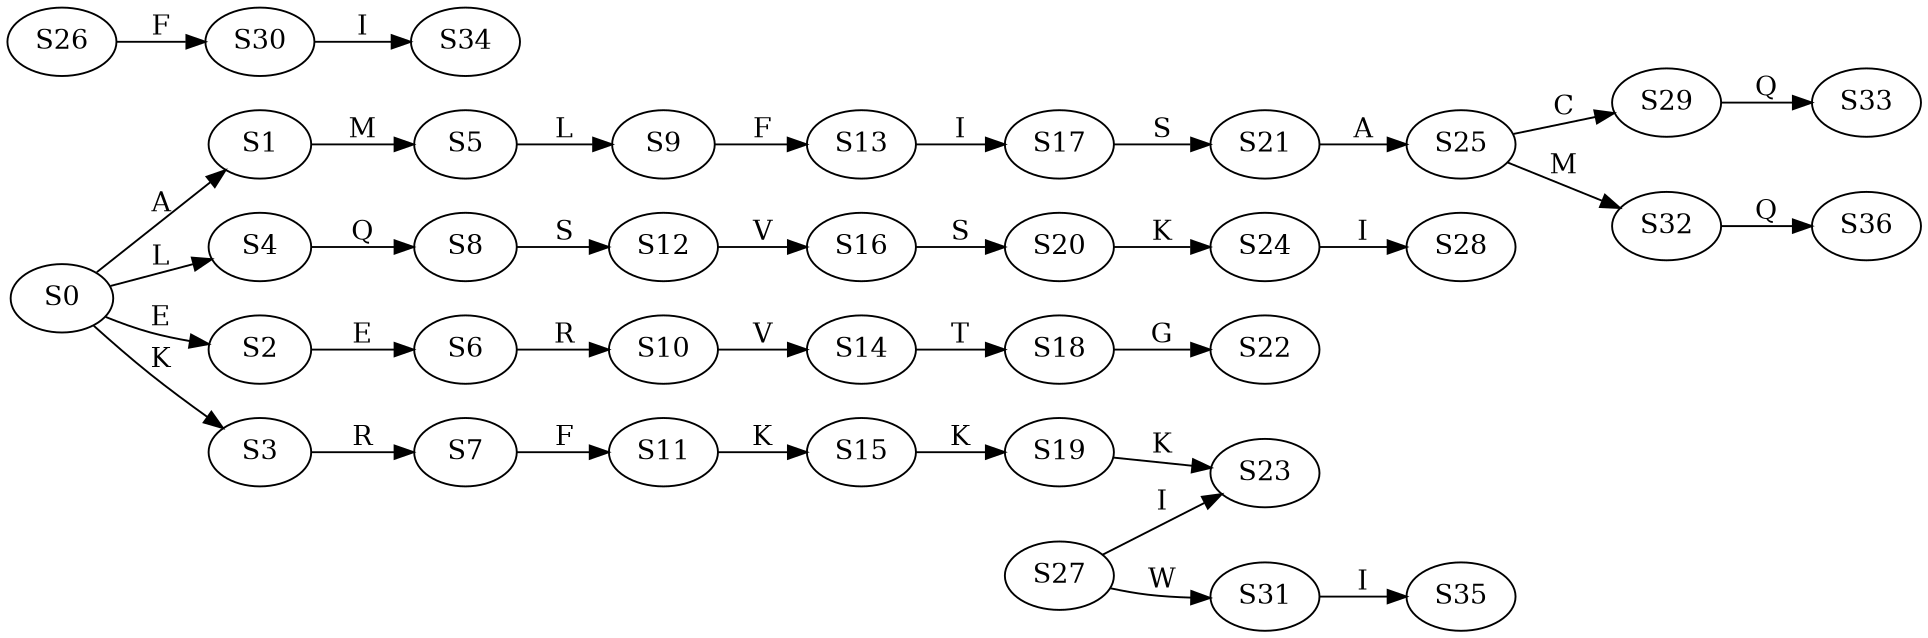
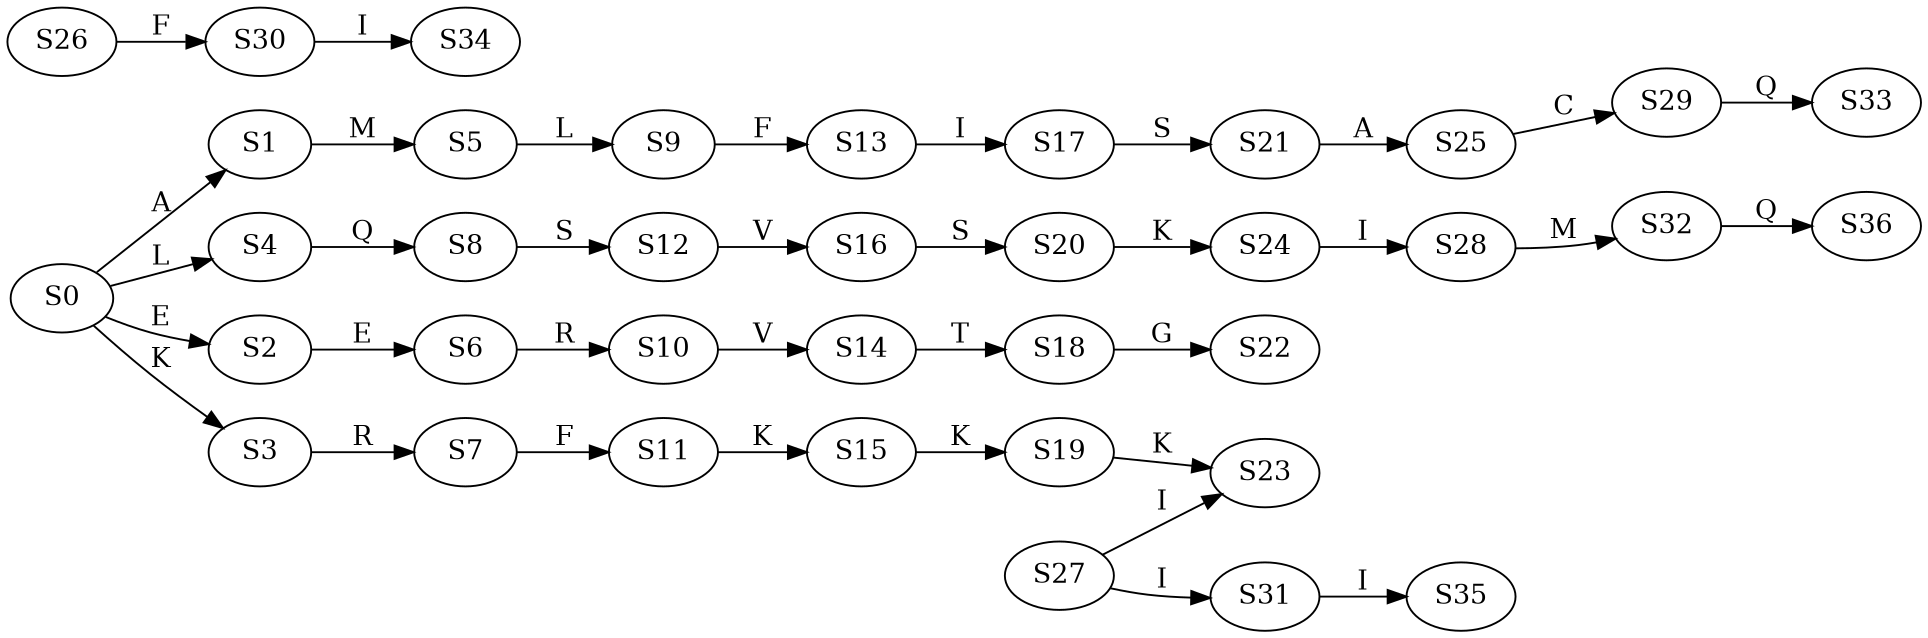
(1555, 182) -> (1556, 247)
(1162, 580) -> (1162, 580)
